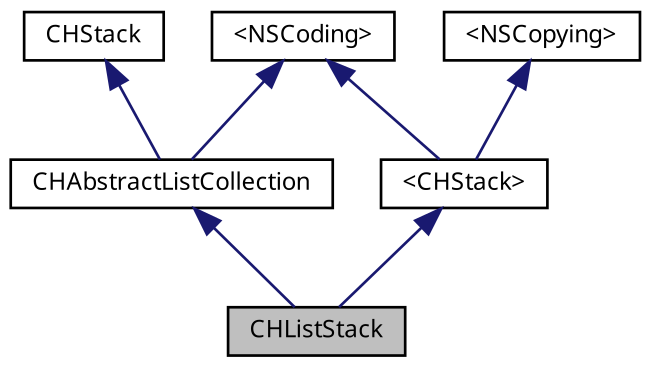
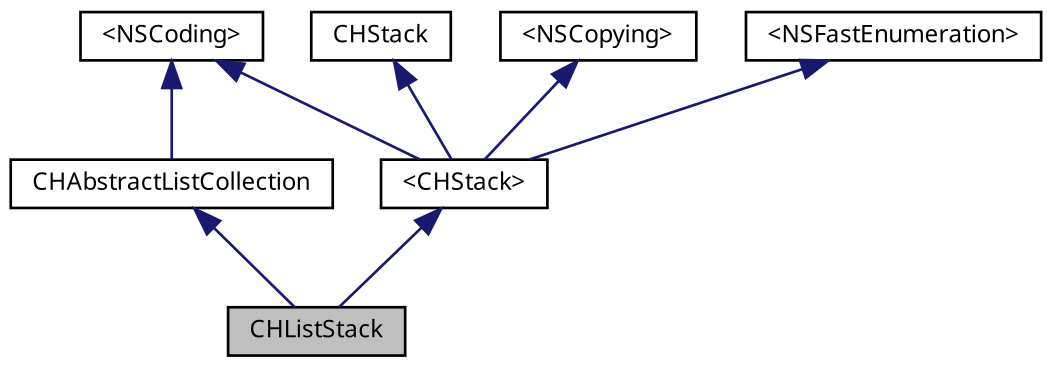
none -> (894, 36)
(139, 122) -> (430, 122)
